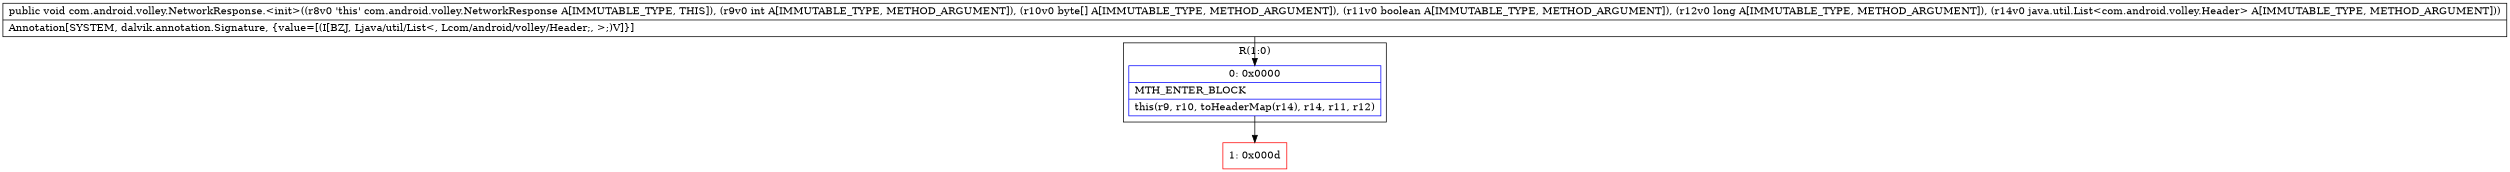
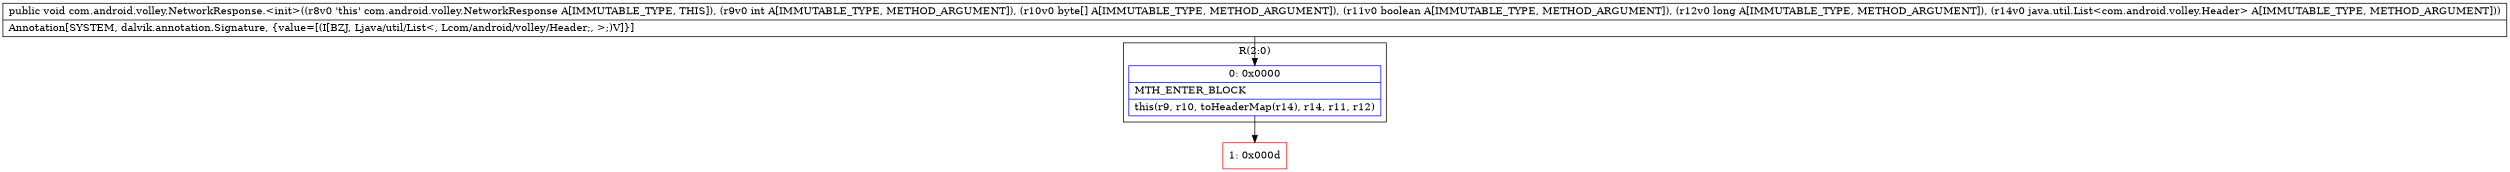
(1255, 51) -> (1255, 51)
